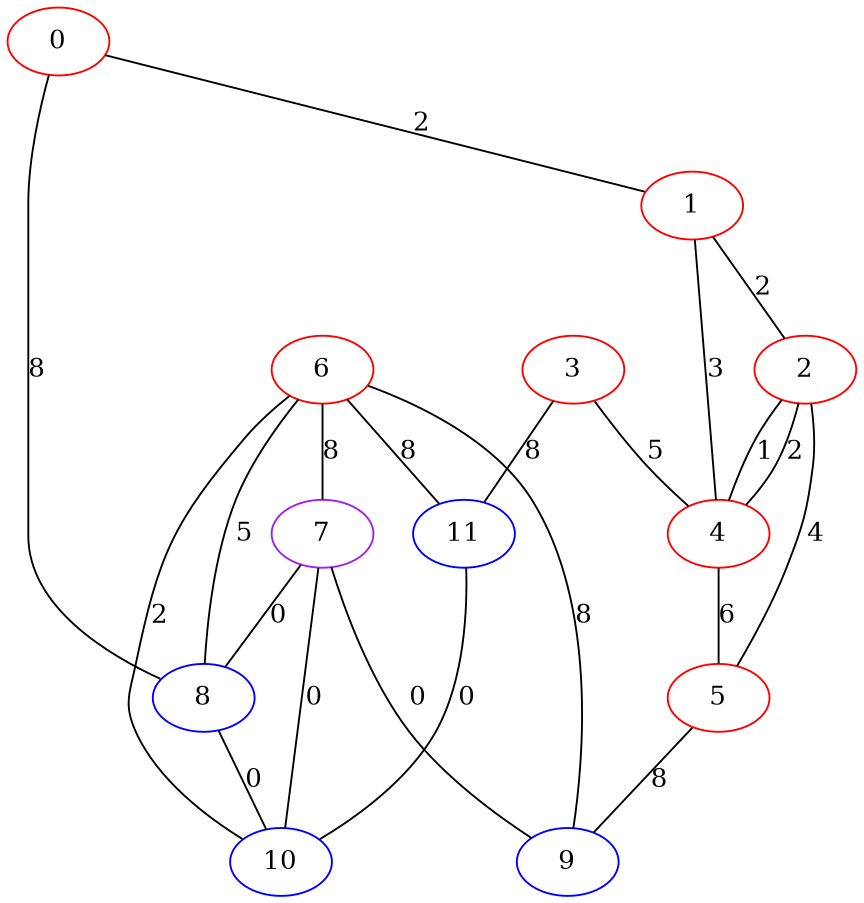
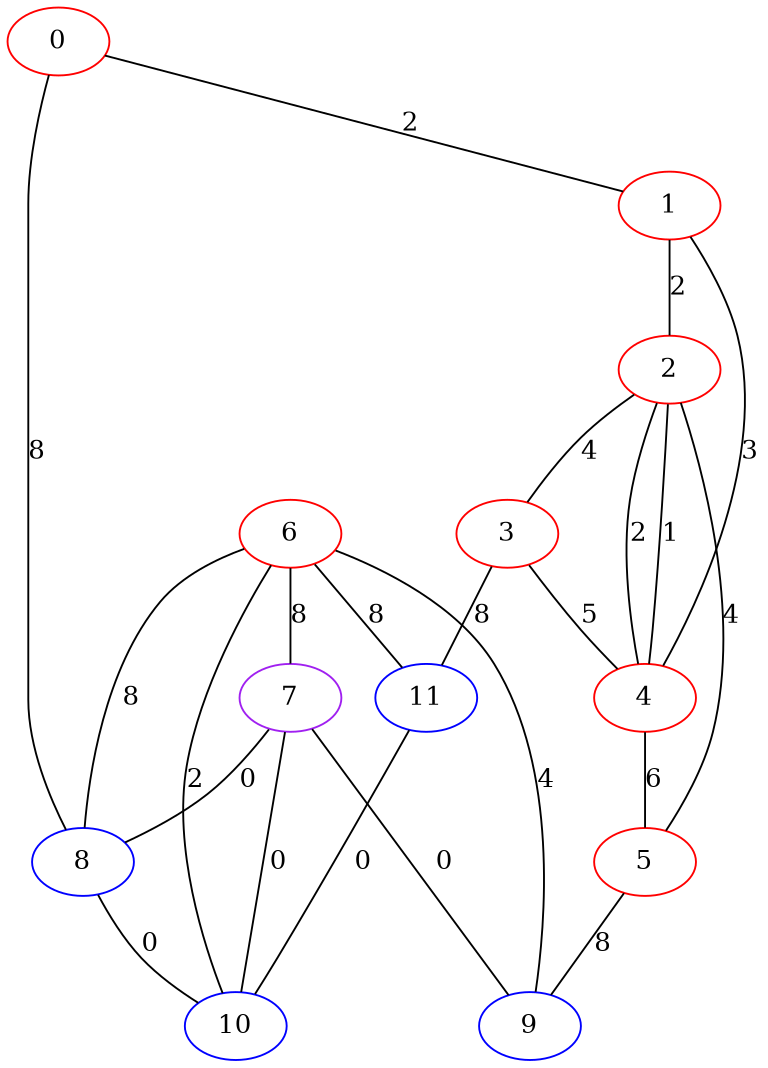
none -> (575, 443)
(245, 534) -> (132, 698)
(585, 616) -> (547, 780)
